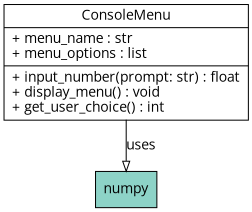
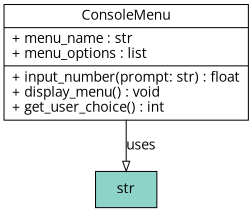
(126, 190) -> (126, 190)
